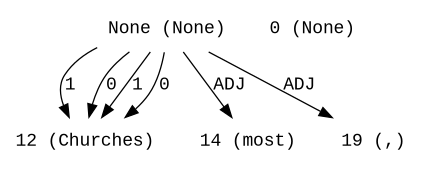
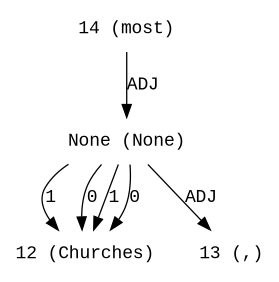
(313, 28) -> none
(204, 79) -> (127, 78)
(374, 141) -> (231, 253)
